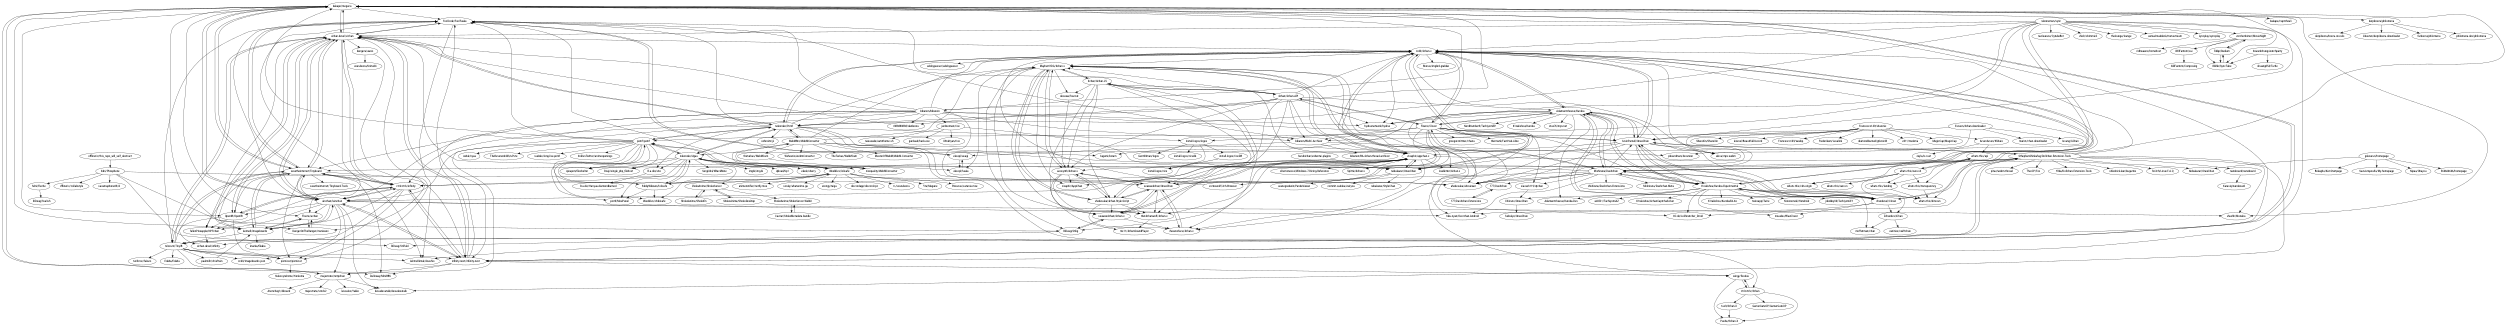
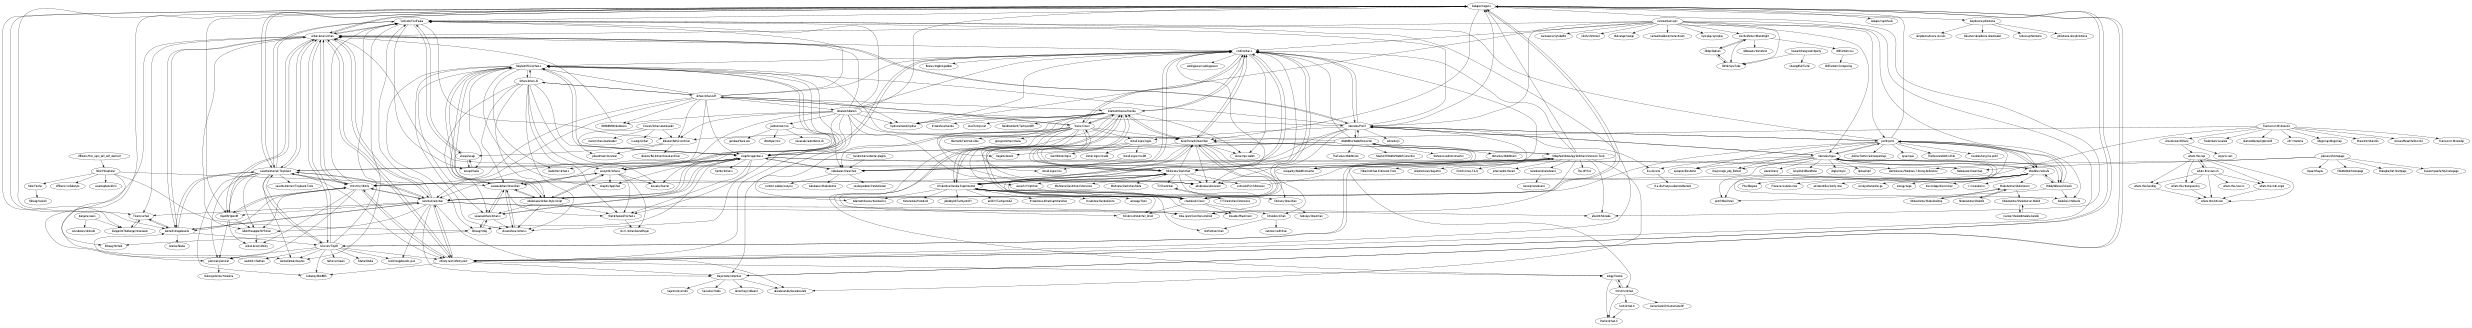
(353, 43) -> none
(1065, 126) -> (632, 178)
(469, 156) -> (1908, 156)
none -> (2127, 162)
(1383, 186) -> (822, 186)
